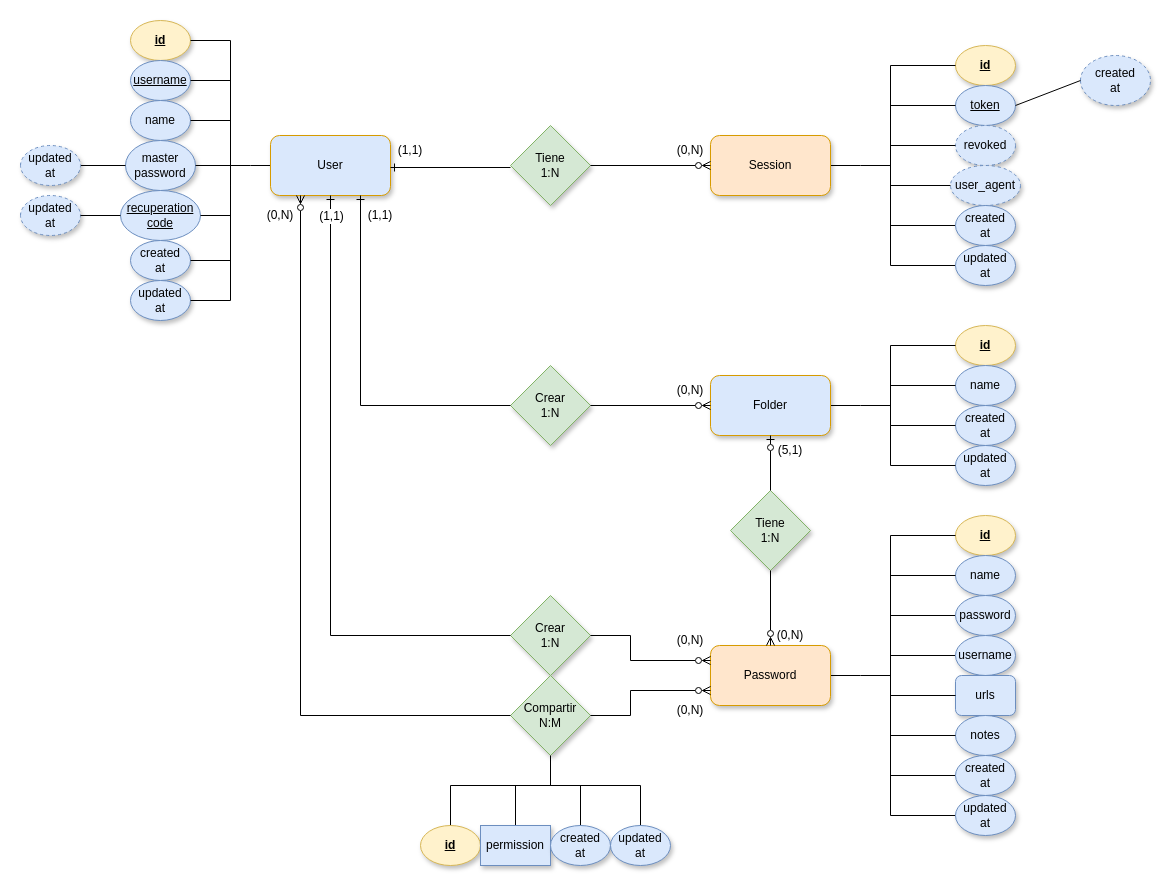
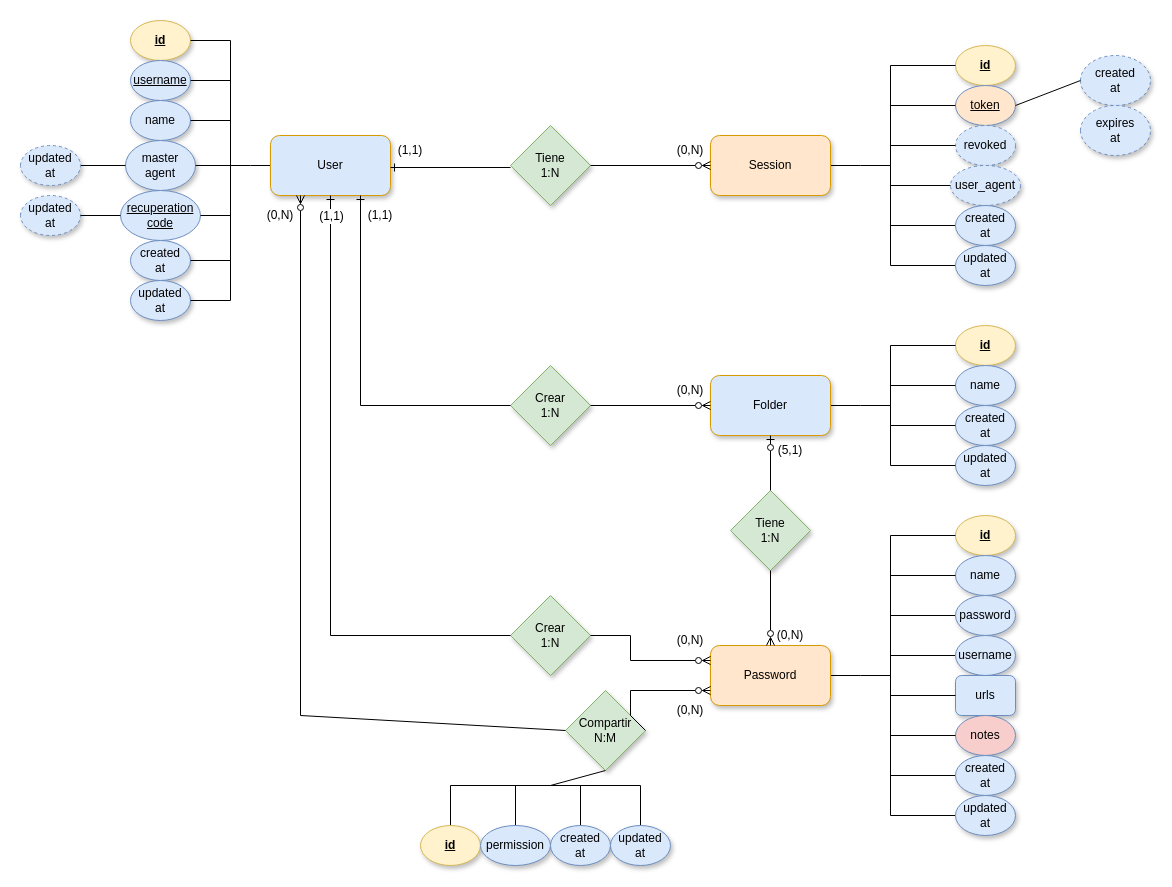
(986, 106) -> (986, 106)
none -> (1116, 131)
(161, 166) -> (161, 166)
(551, 716) -> (606, 731)
(986, 736) -> (986, 736)
(516, 846) -> (516, 846)
